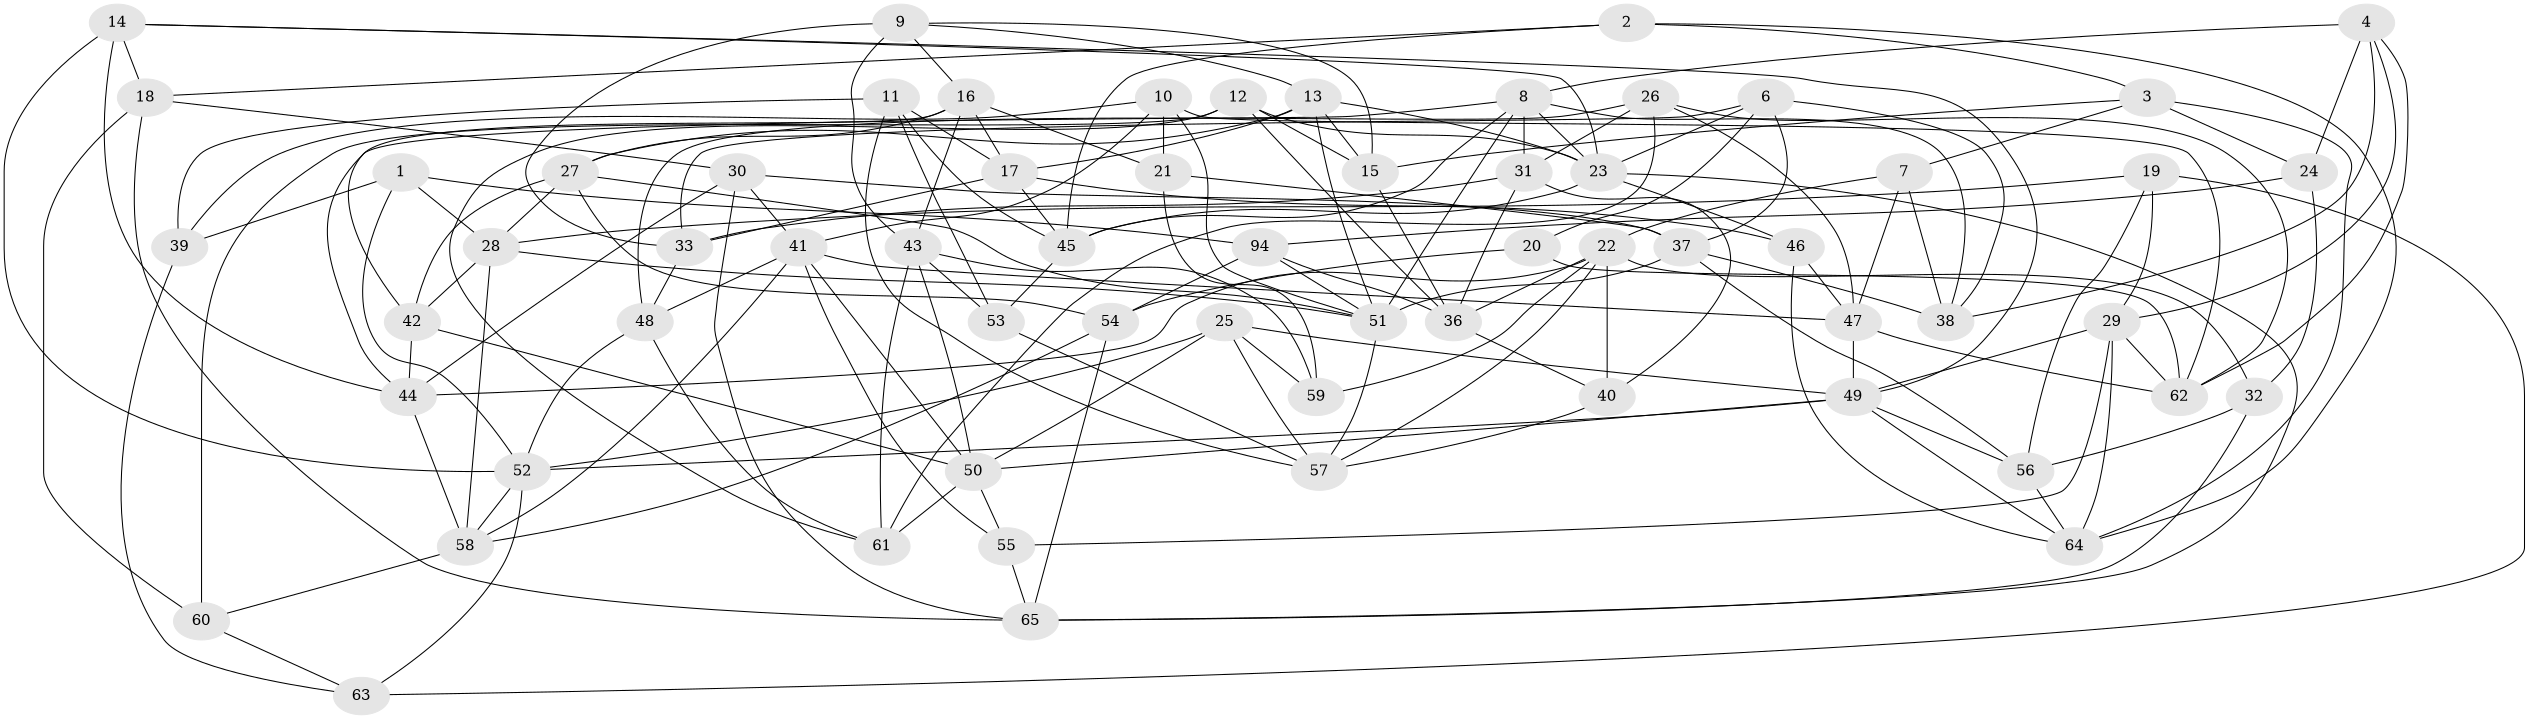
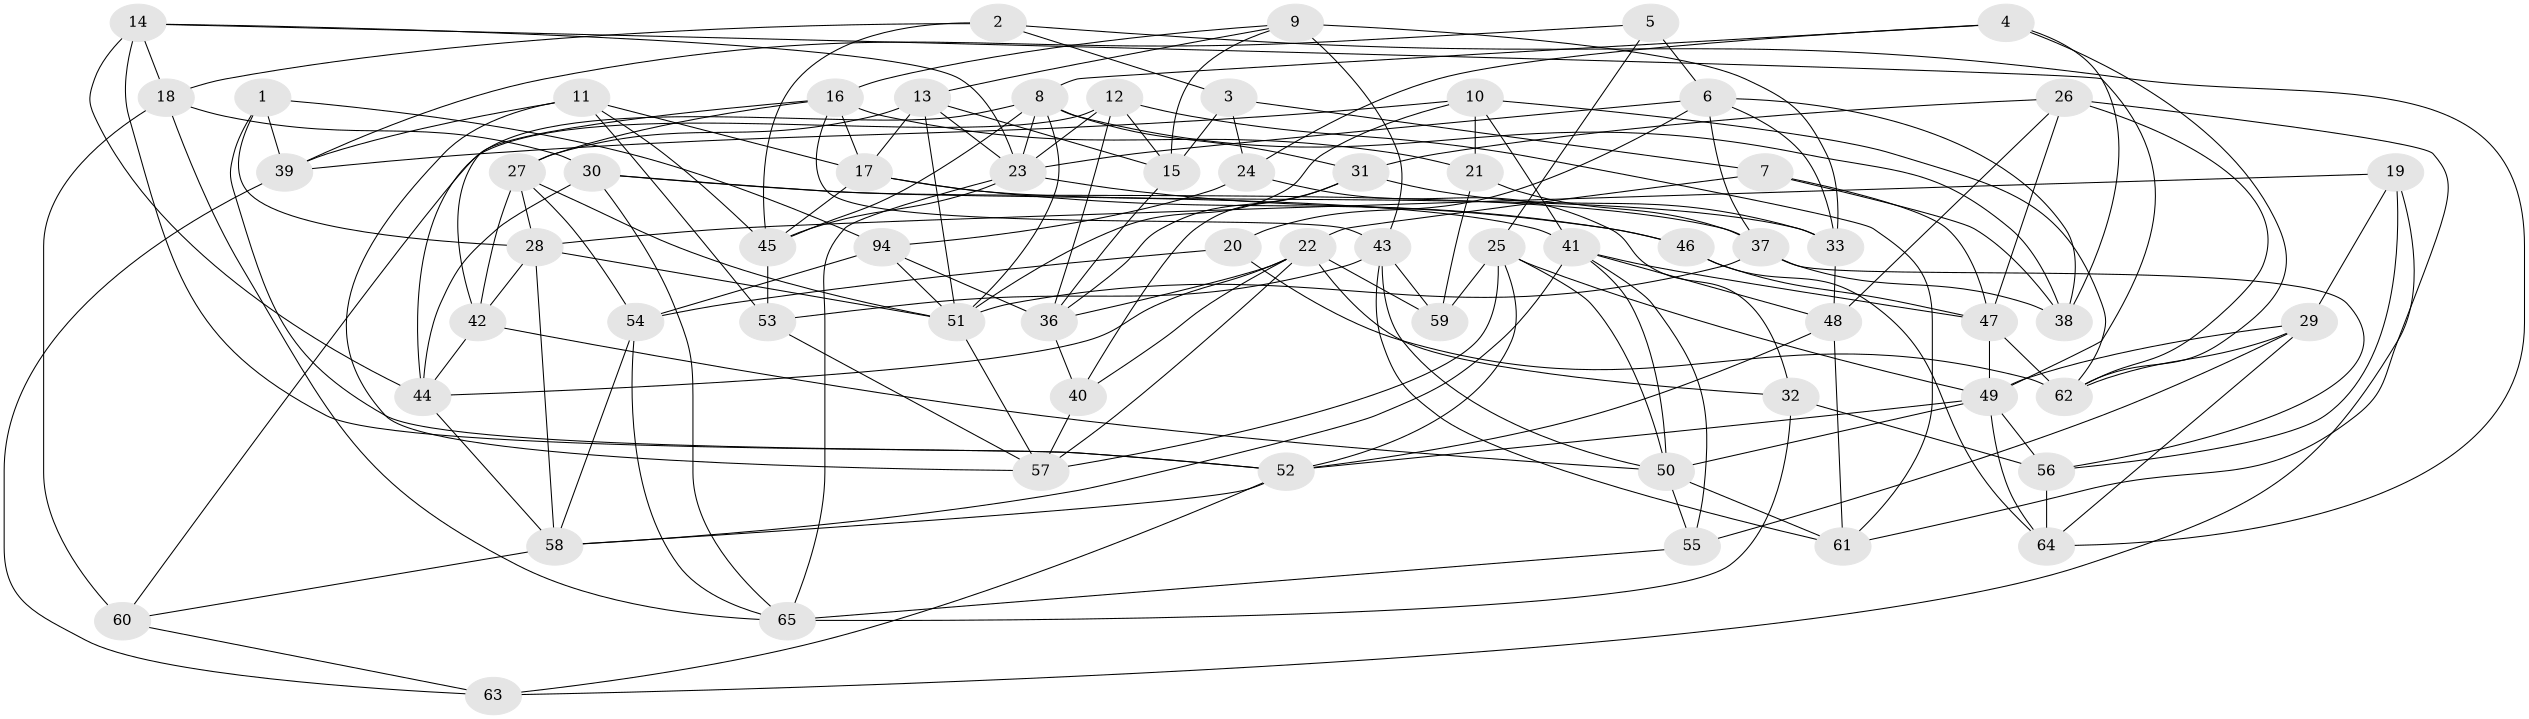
none -> (1651, 23)
(2331, 244) -> none
(2341, 314) -> none
